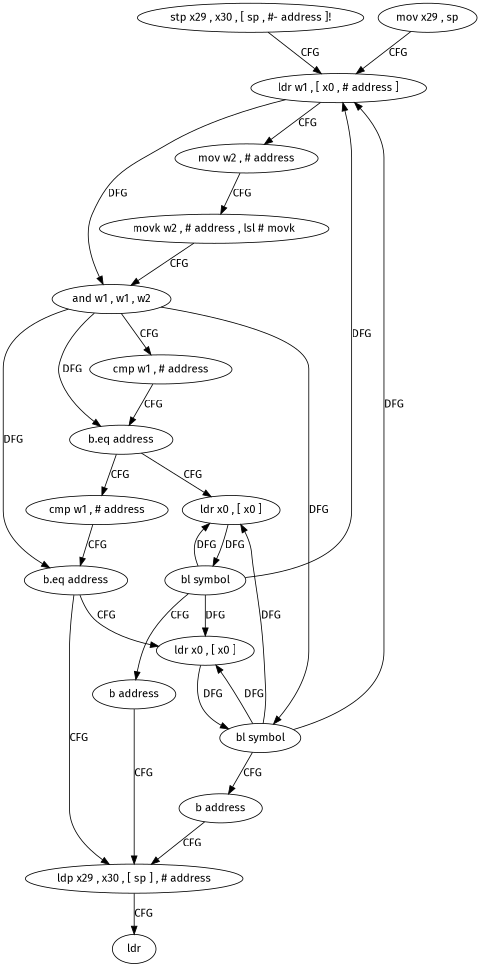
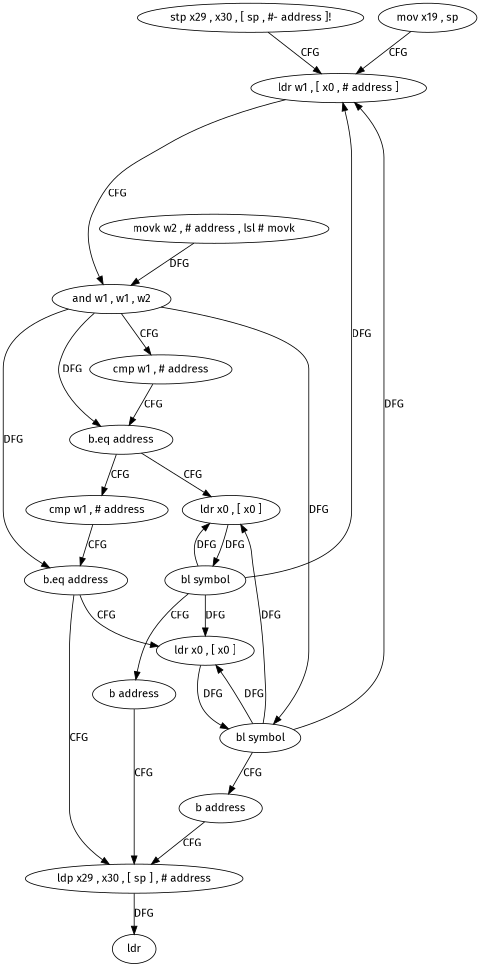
(428, 18) -> (428, 18)
(247, 158) -> none
(118, 194) -> (118, 194)
(179, 264) -> (179, 264)
(144, 914) -> (144, 914)
